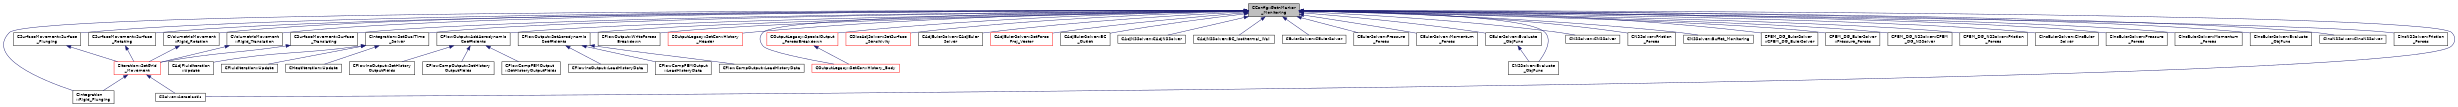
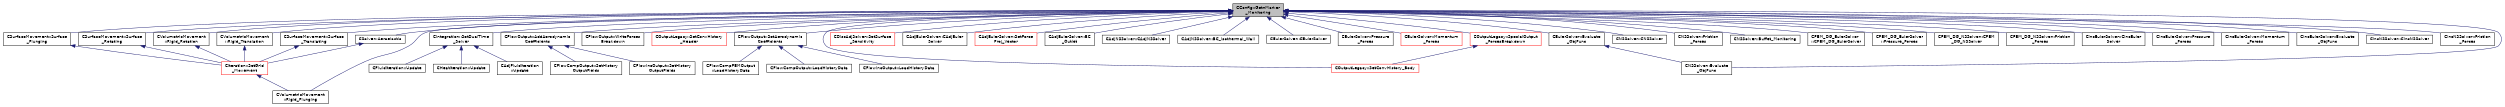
(1447, 39) -> (1432, 39)
(531, 68) -> none
(163, 85) -> (313, 54)
(93, 97) -> (301, 97)
